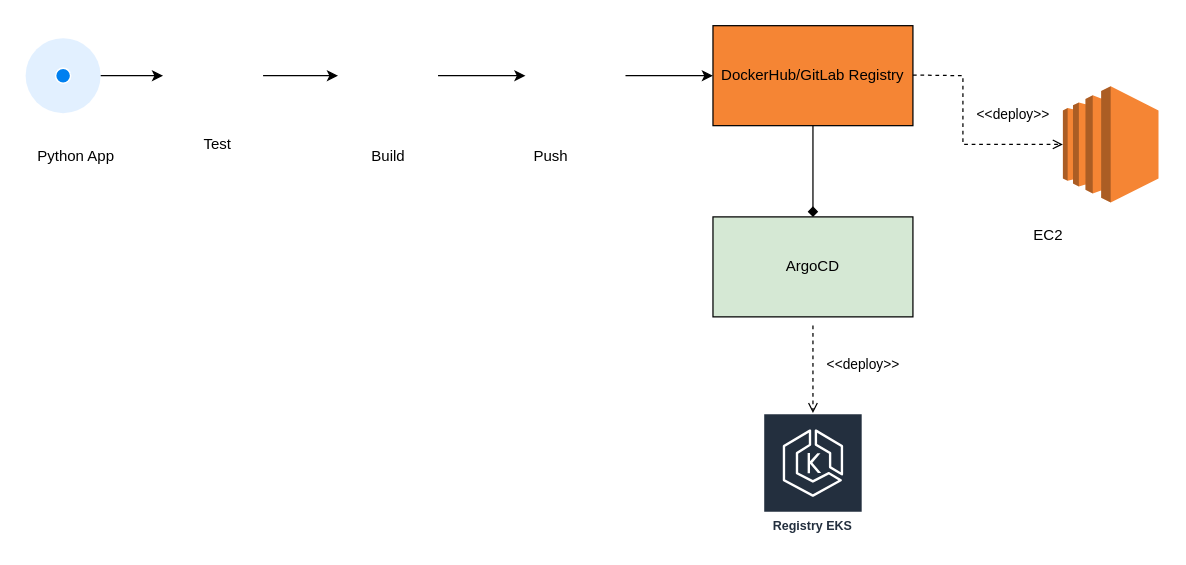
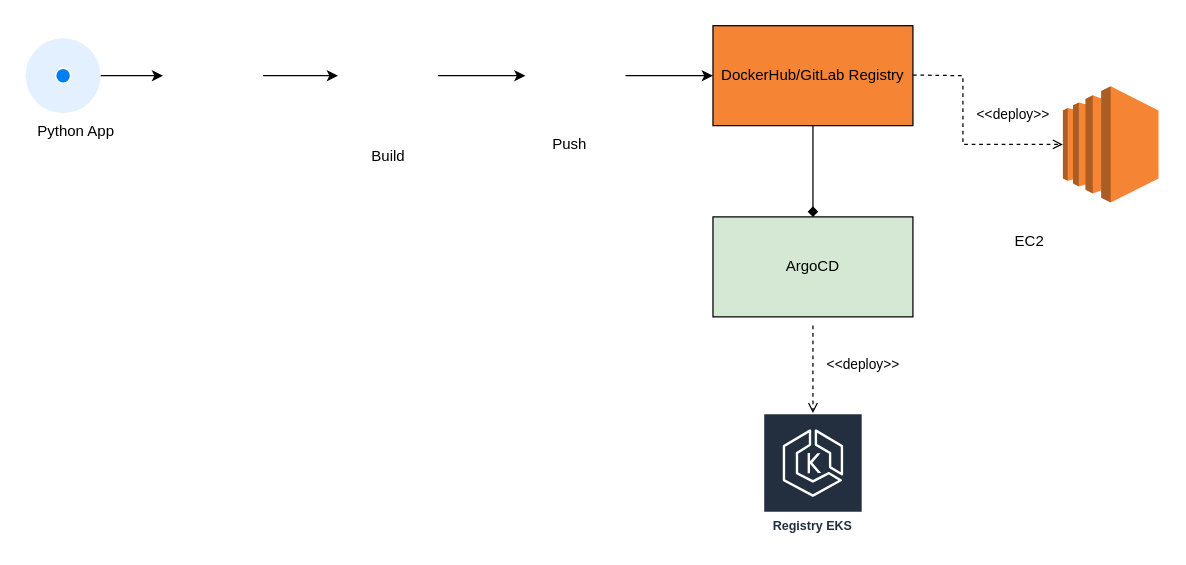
(219, 144) -> none
(76, 157) -> (76, 132)
(551, 157) -> (569, 144)
(1048, 236) -> (1030, 242)
